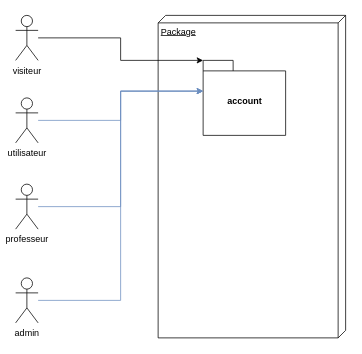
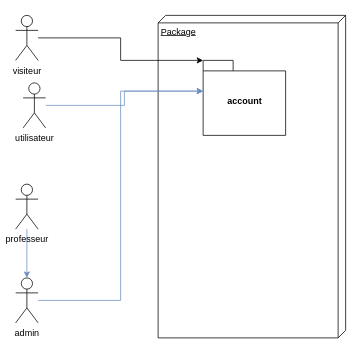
(27, 120) -> (34, 105)
(78, 207) -> (27, 271)
